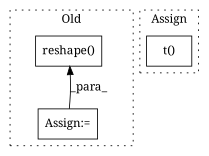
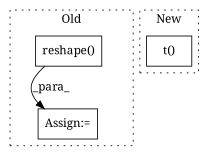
(169, 20) -> (169, 20)
(70, 92) -> (32, 83)
